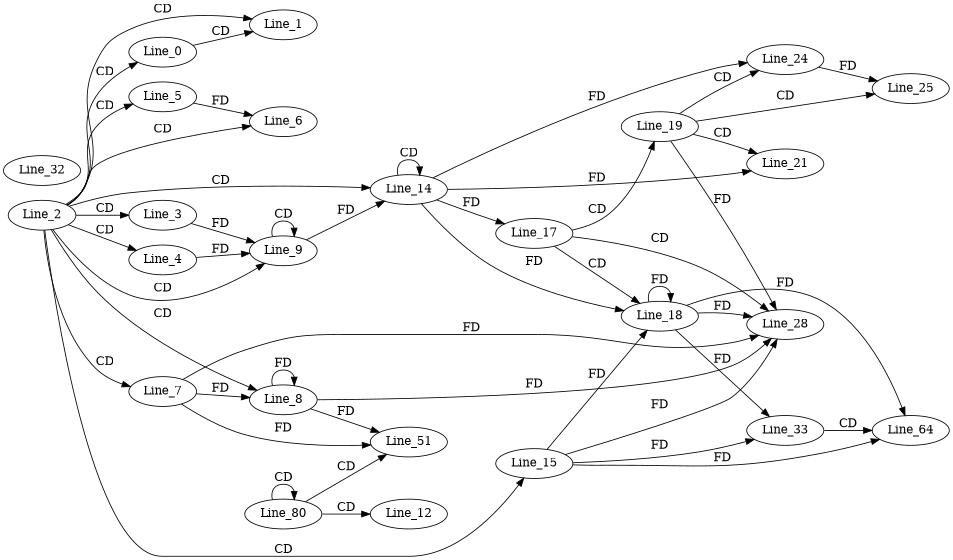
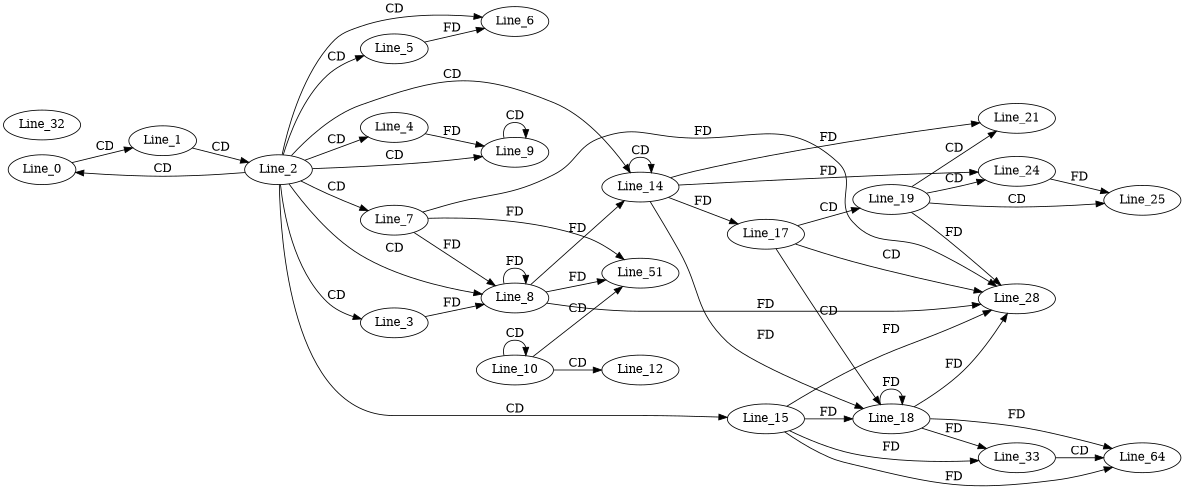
(99, 57) -> (216, 154)
(342, 222) -> (574, 246)
(219, 232) -> (450, 311)
(283, 514) -> (515, 370)
